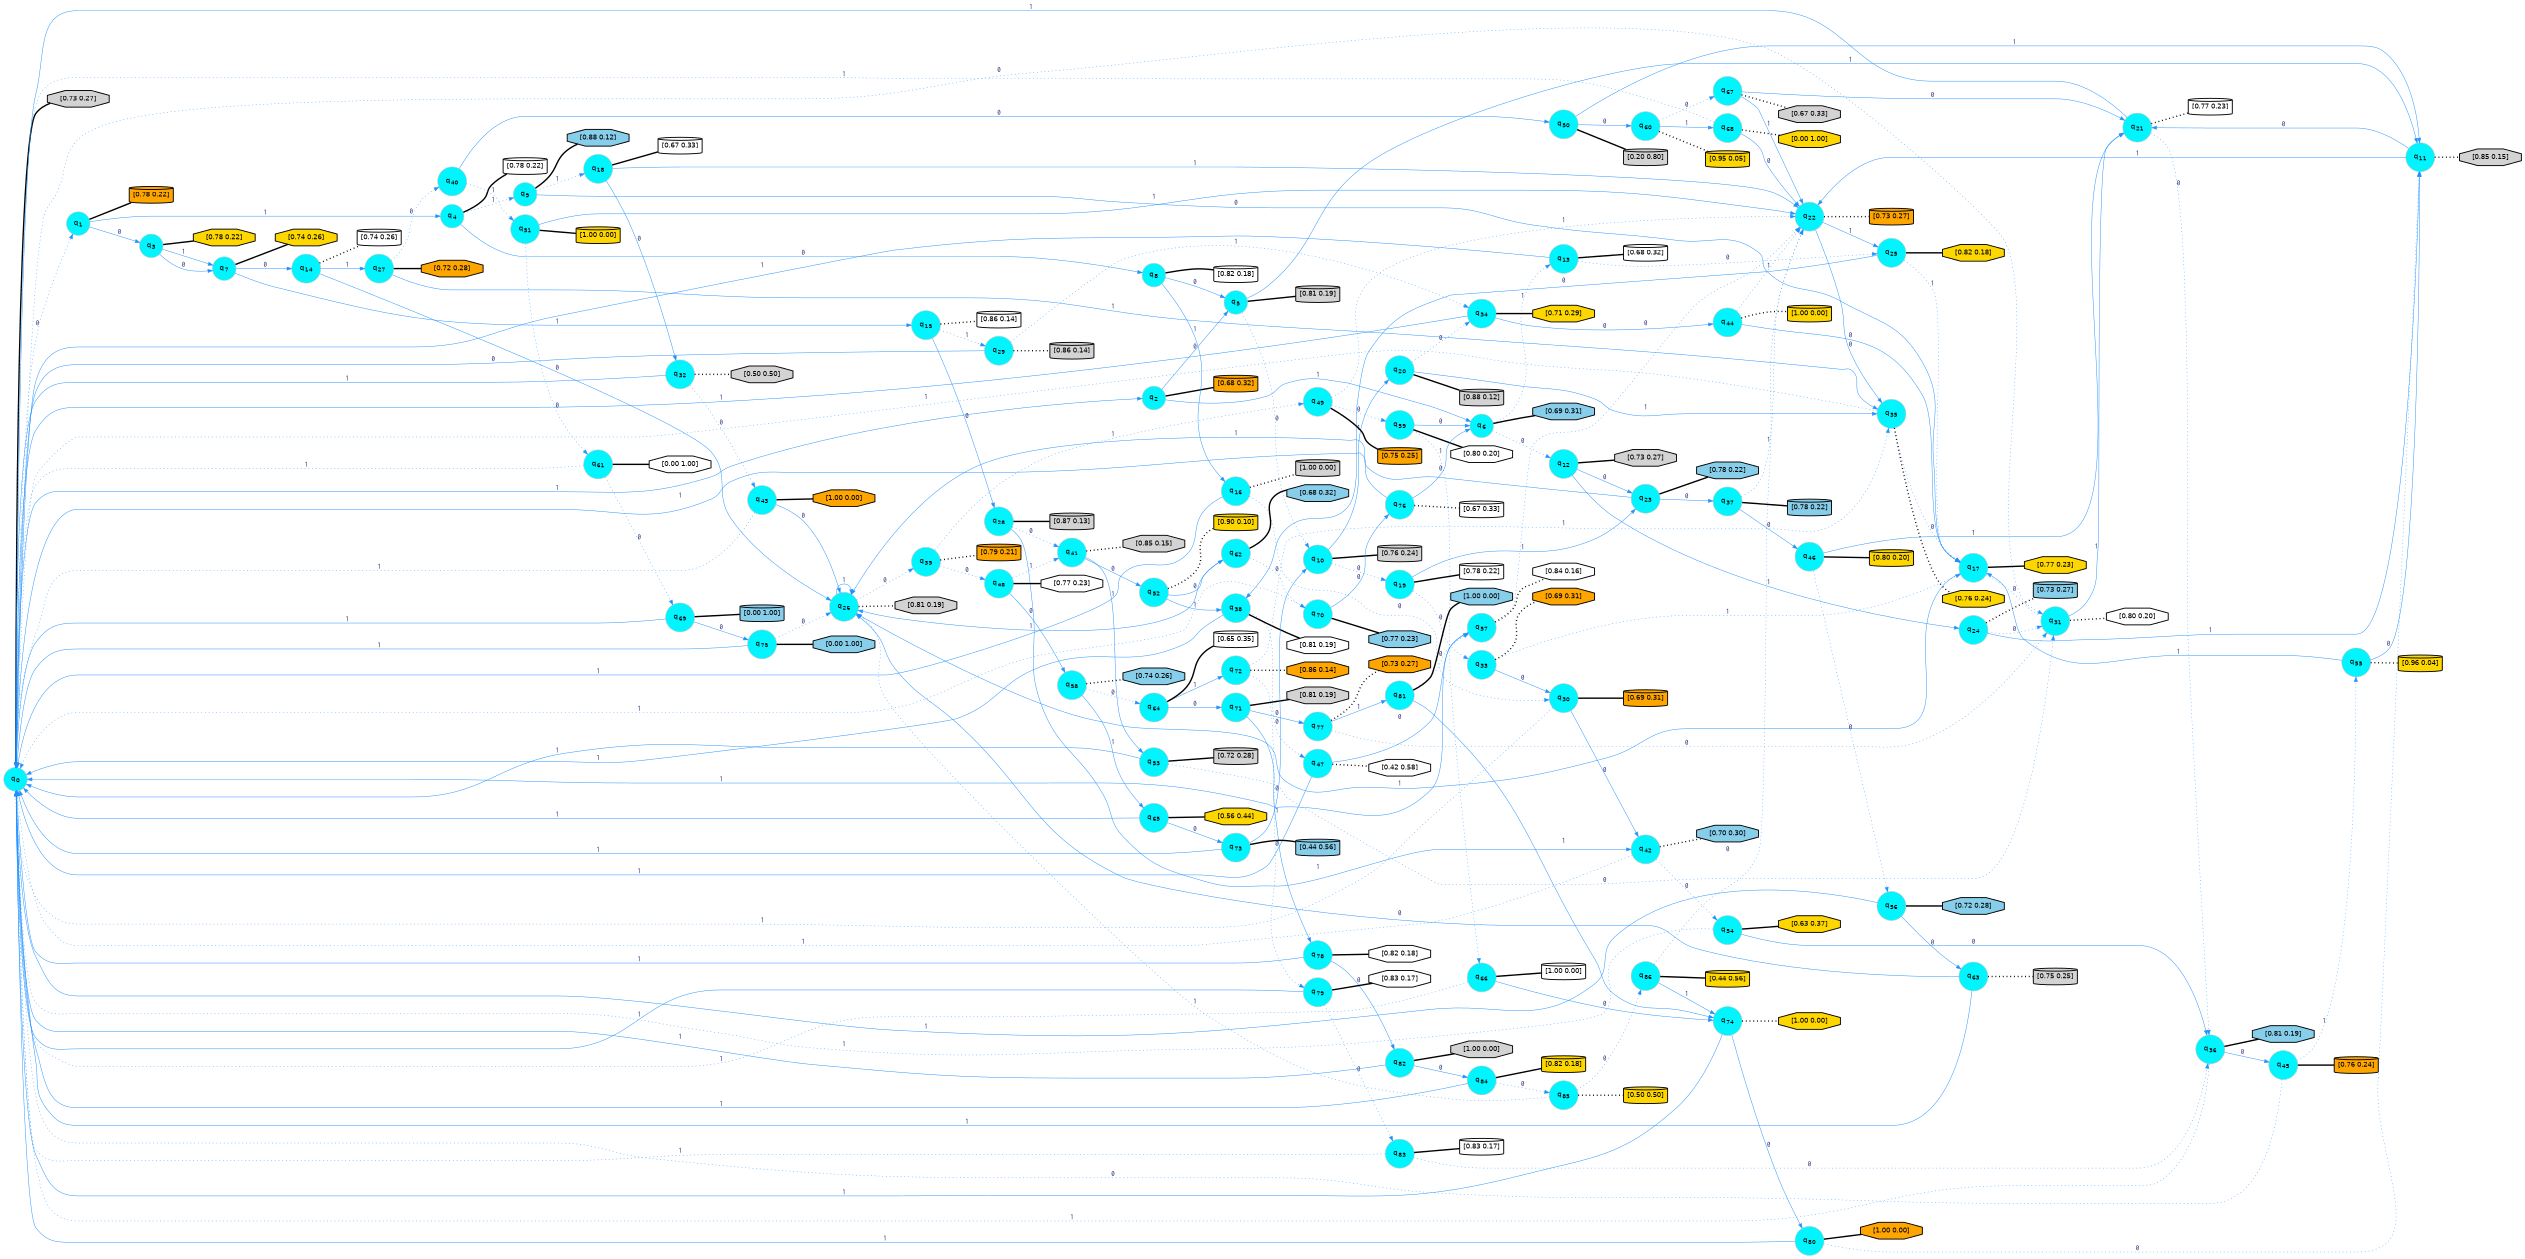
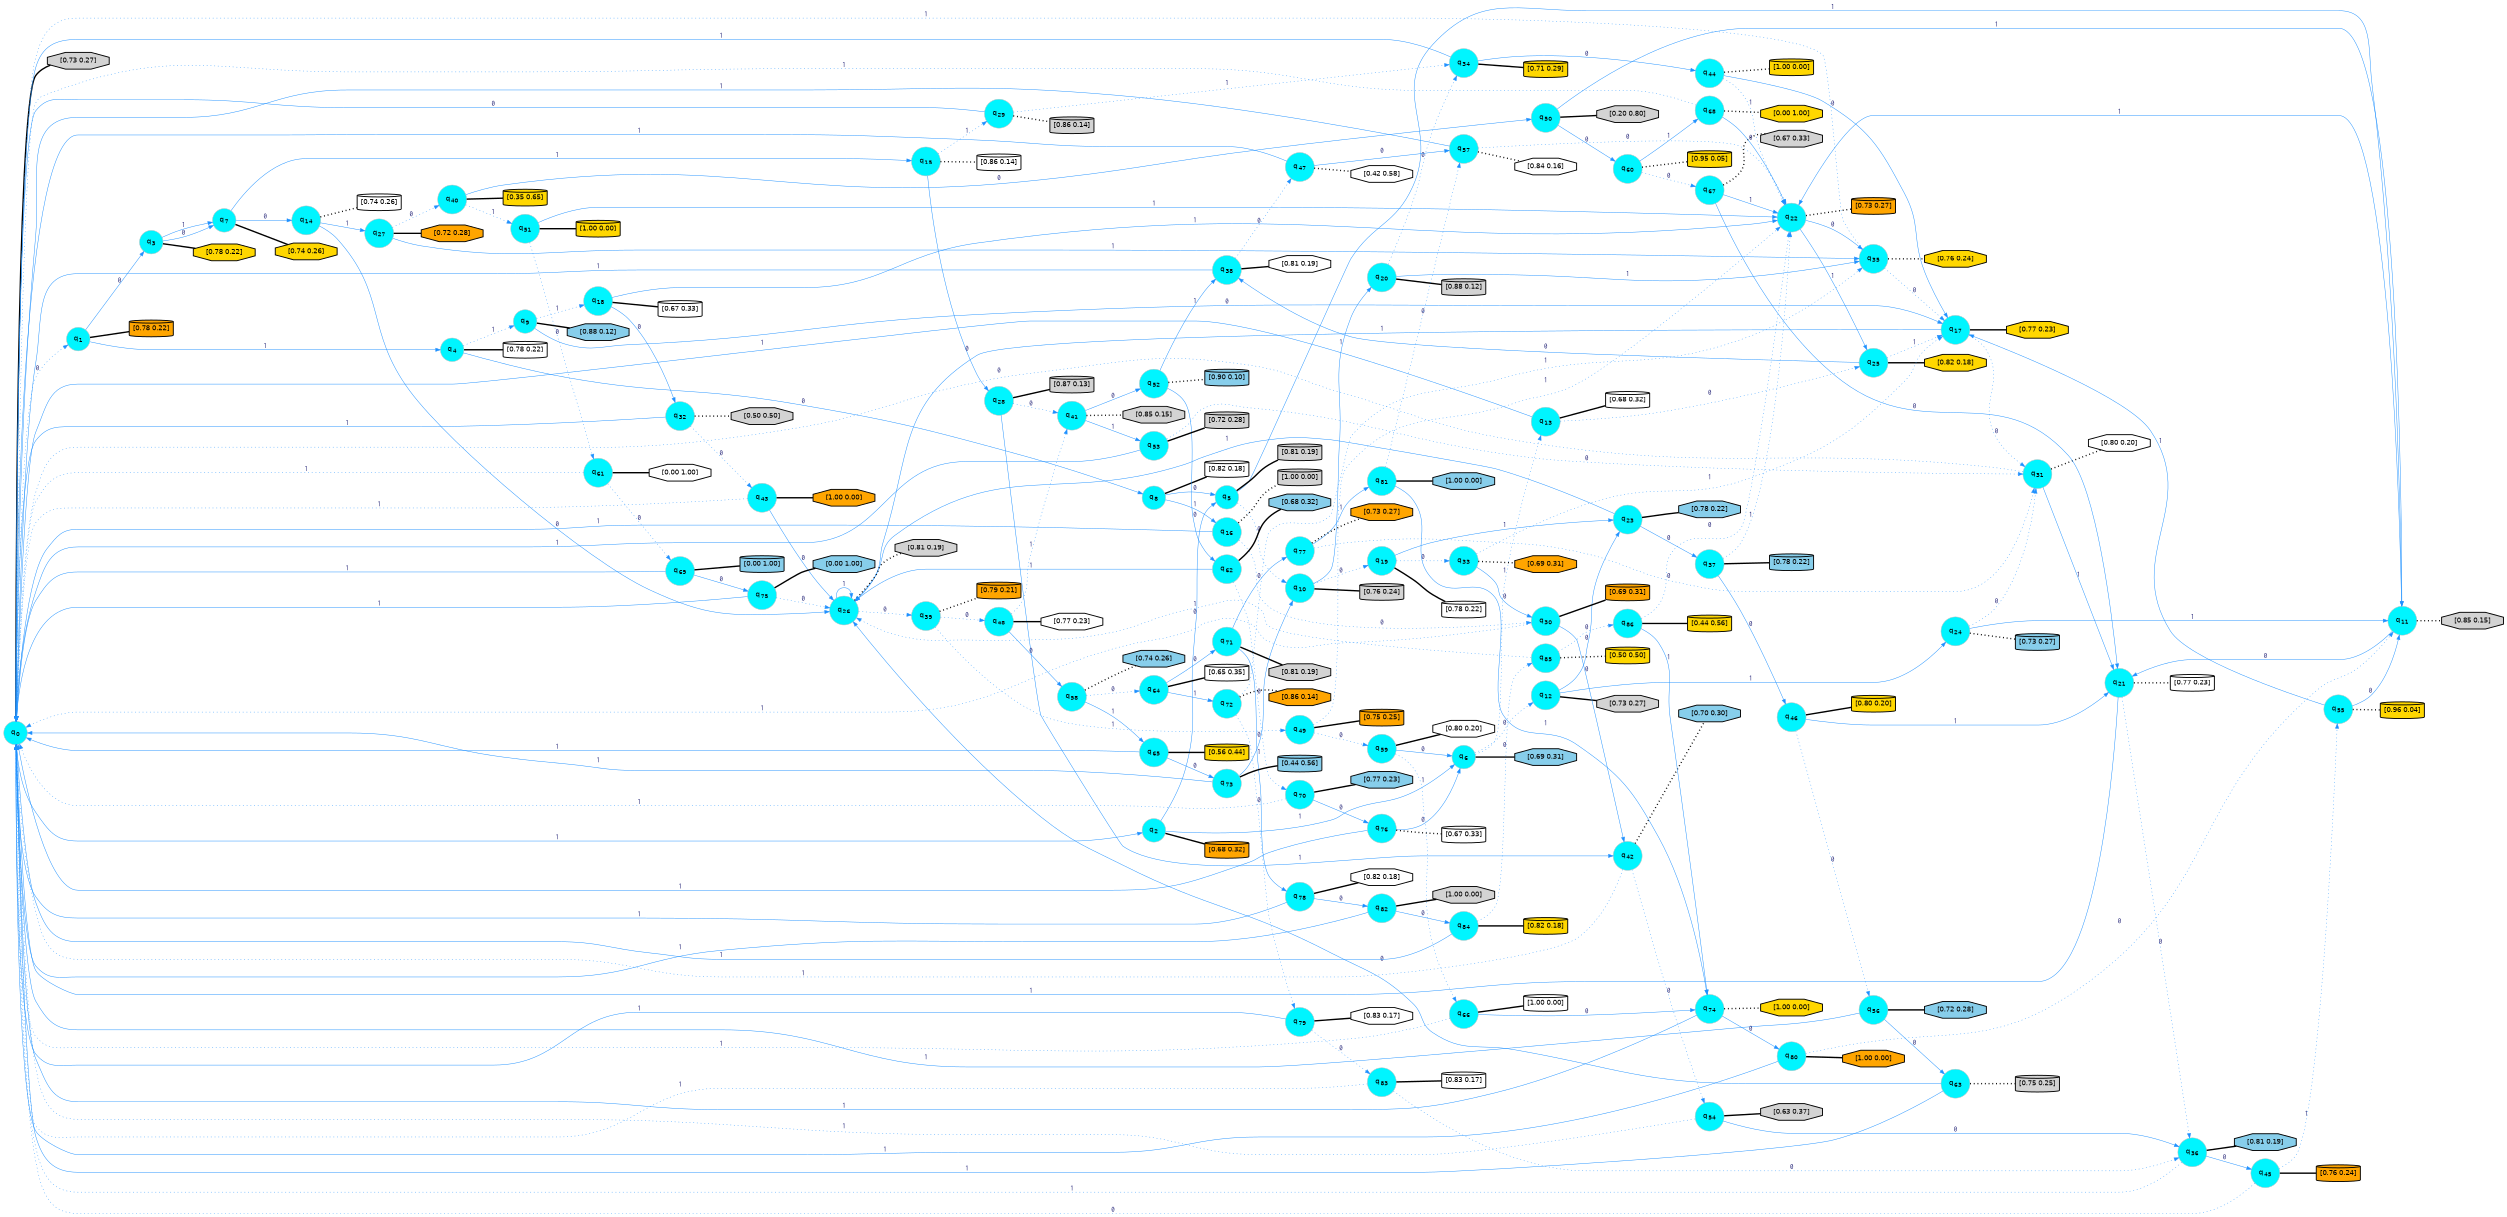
(1646, 157) -> (1628, 114)
none -> (525, 198)
(1564, 314) -> (1546, 69)
(1236, 522) -> (1227, 378)
(1236, 816) -> (1227, 752)
(1809, 924) -> (1792, 1112)
